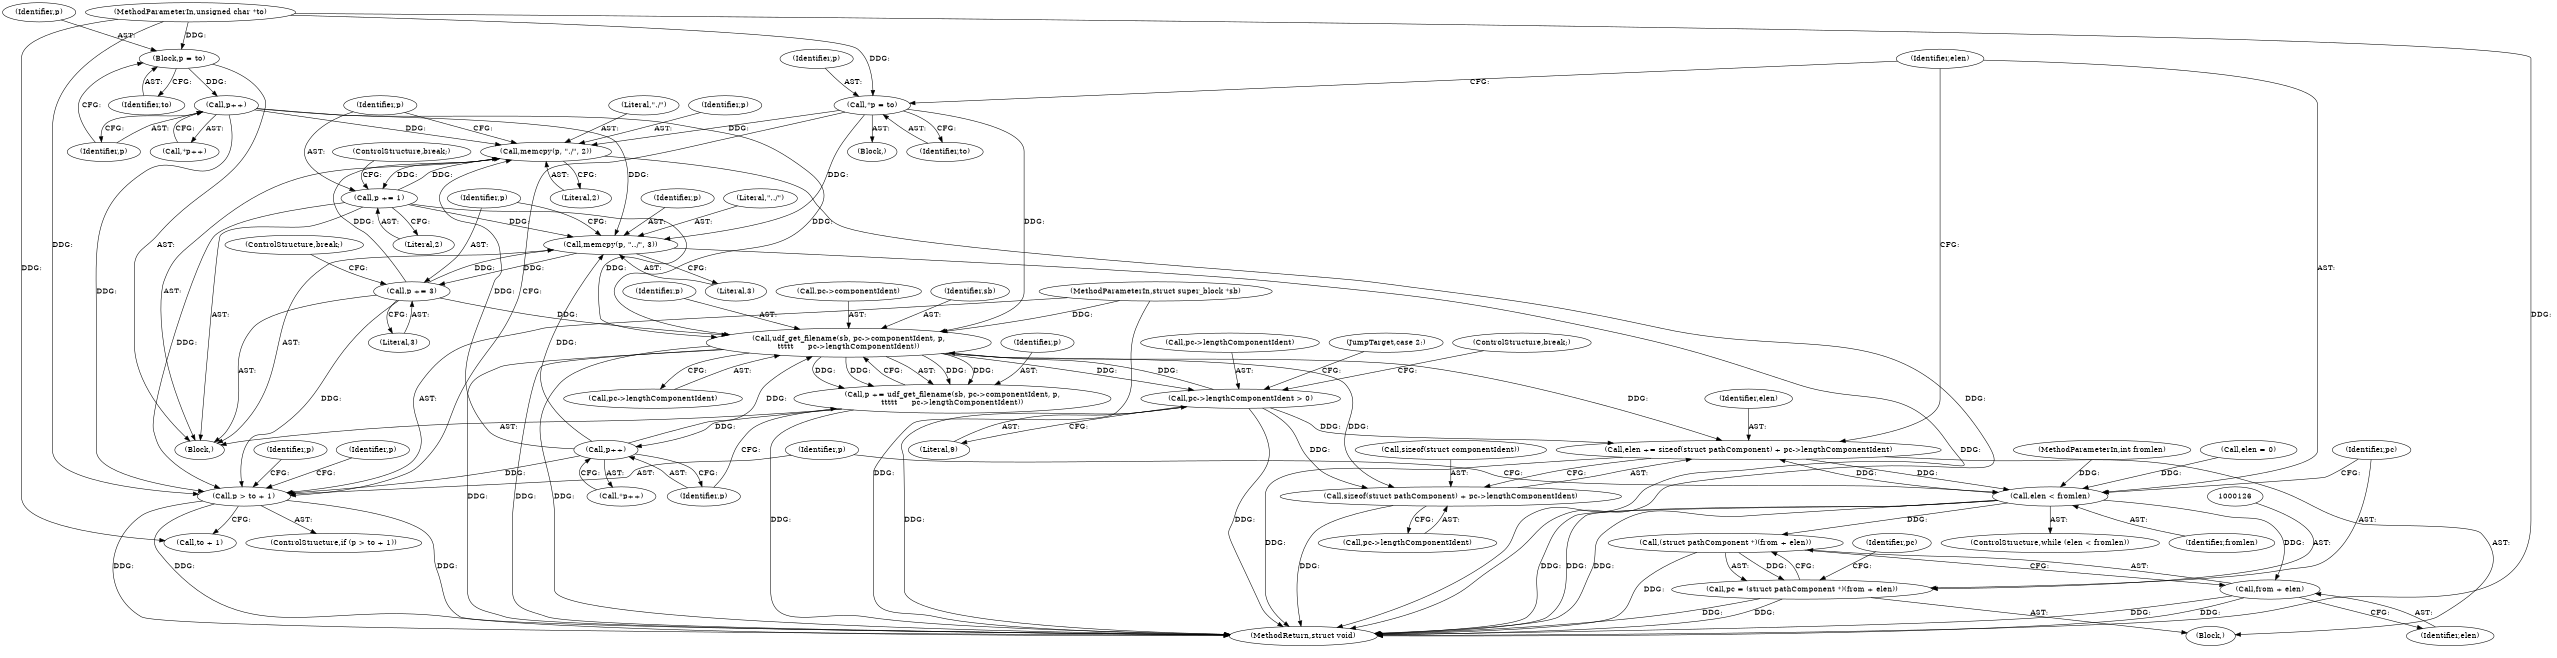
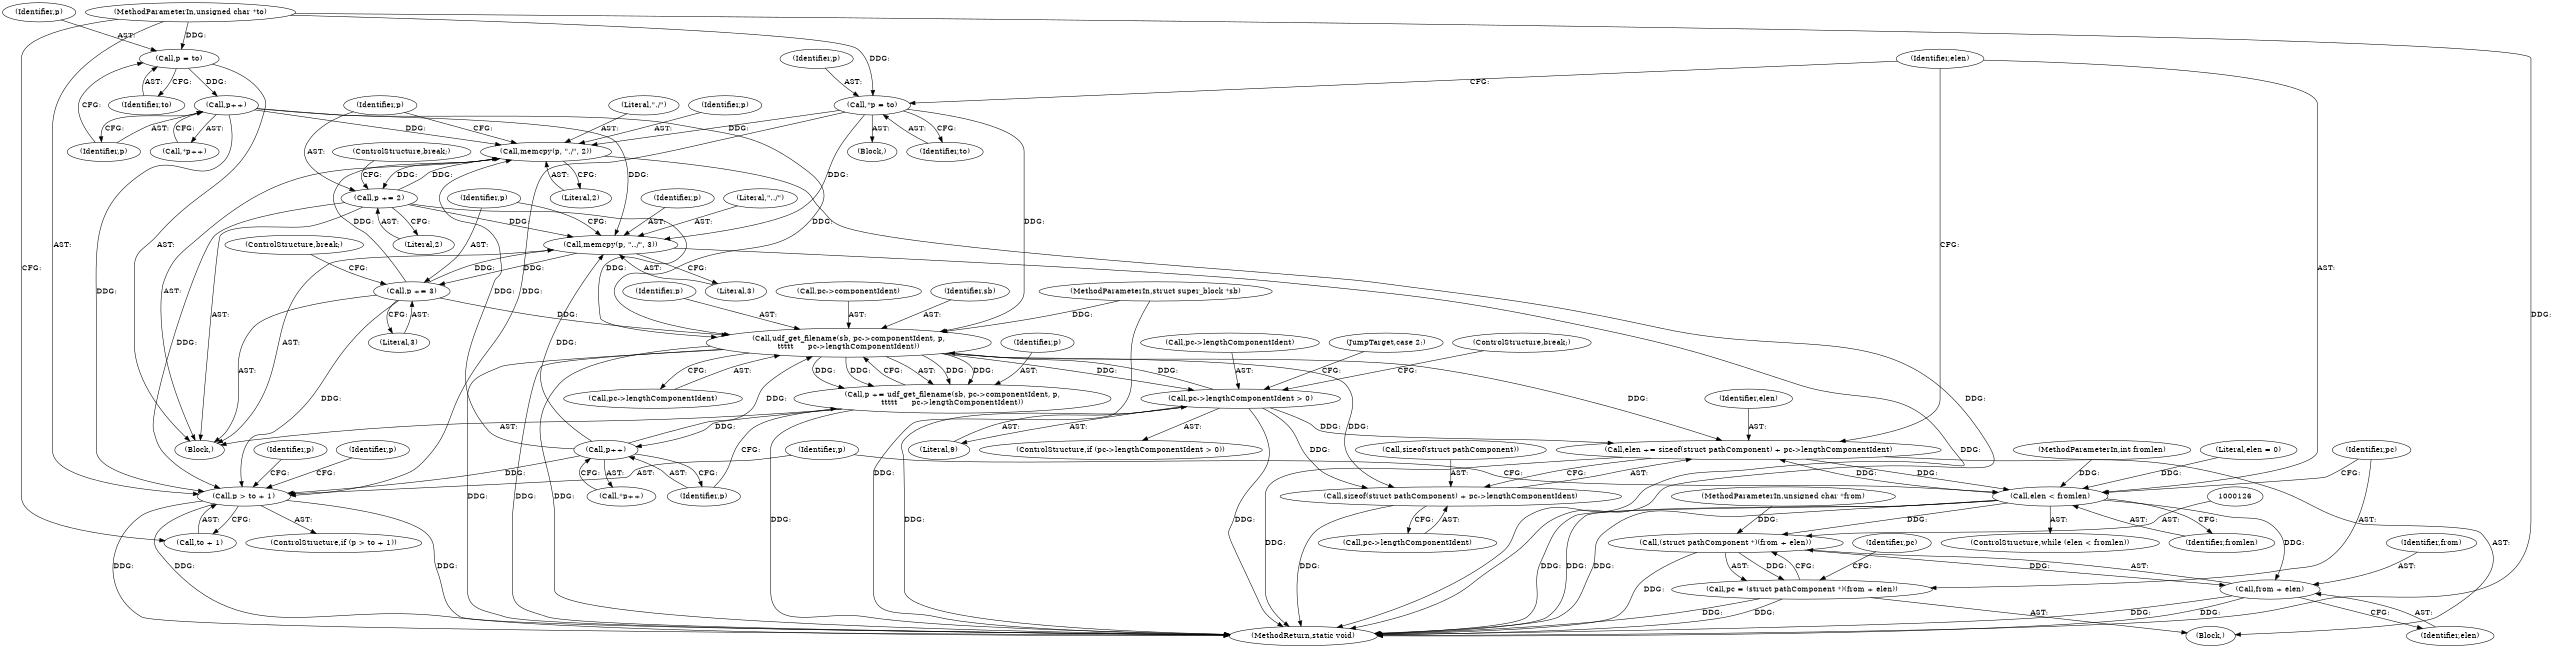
(179, 59) -> (179, 59)
(379, 198) -> (379, 198)
(64, 245) -> (64, 245)
(33, 268) -> (33, 268)
(534, 291) -> (534, 291)
(632, 322) -> (201, 518)
(1080, 427) -> (1080, 427)
none -> (1121, 450)
(1451, 450) -> (1451, 450)
(2249, 450) -> (2249, 450)
none -> (1783, 496)
none -> (2180, 514)
none -> (2431, 543)
(2041, 566) -> (2041, 566)
(2247, 571) -> (2014, 532)
(1303, 636) -> (1303, 636)
